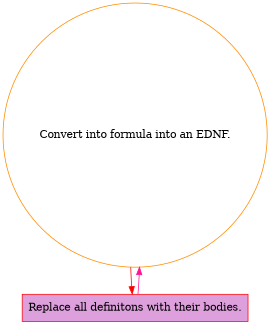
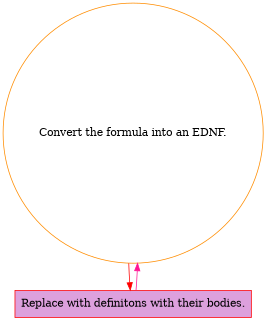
(135, 135) -> (133, 133)
(135, 308) -> (133, 304)
